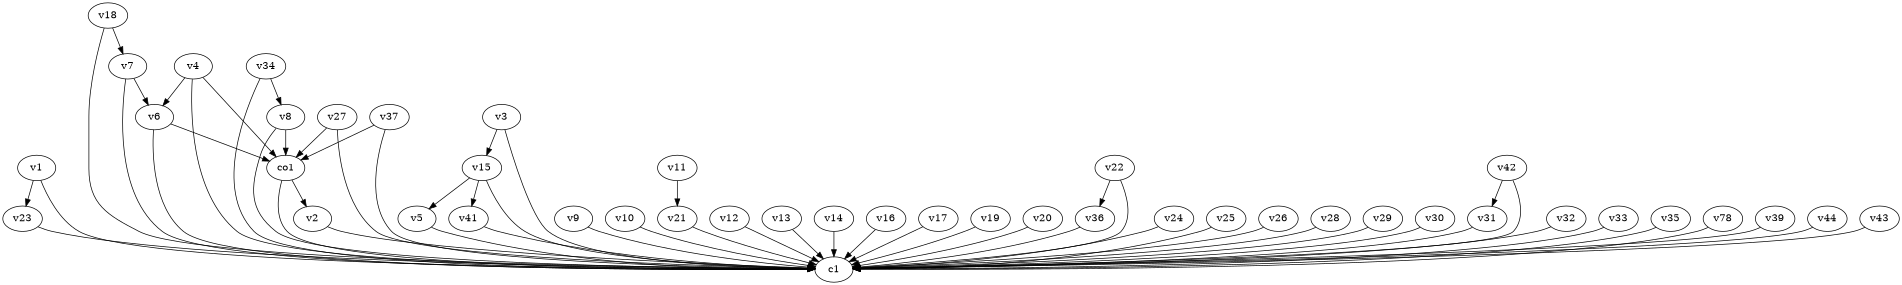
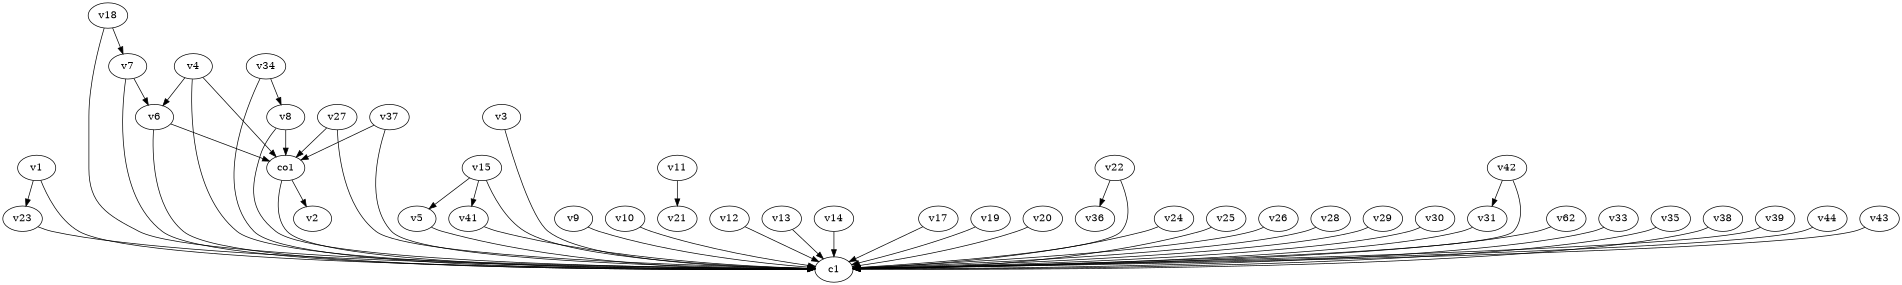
(493, 139) -> none
(886, 219) -> none
(1566, 219) -> (1566, 219)
(1723, 219) -> (1723, 219)
(750, 247) -> none
(971, 253) -> none
(567, 256) -> none
